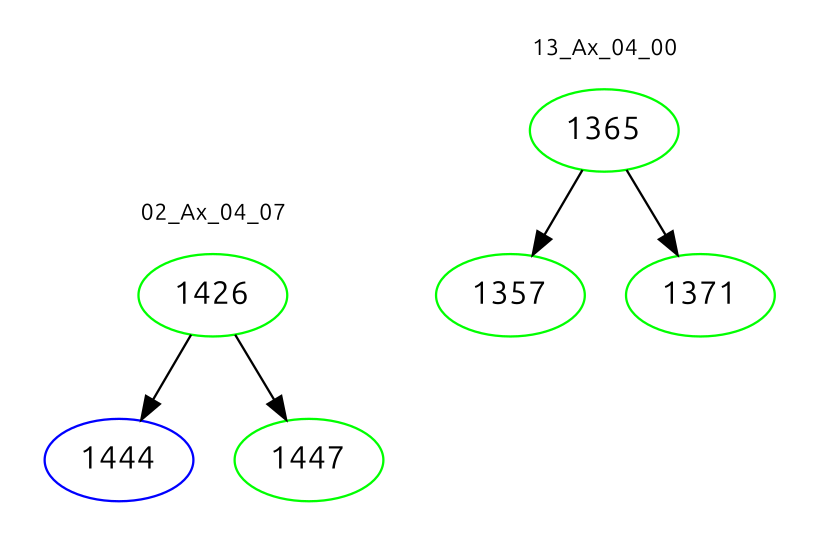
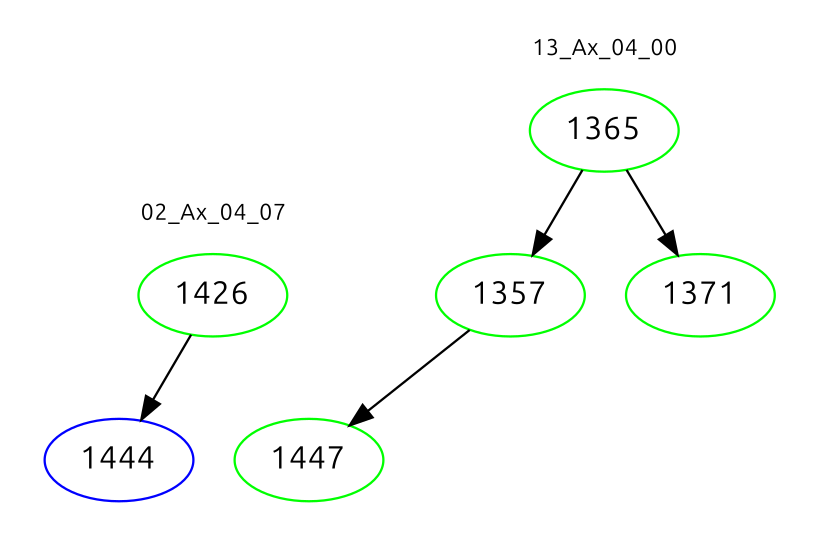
(255, 367) -> (419, 370)
